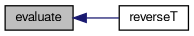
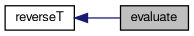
(103, 18) -> (104, 18)
